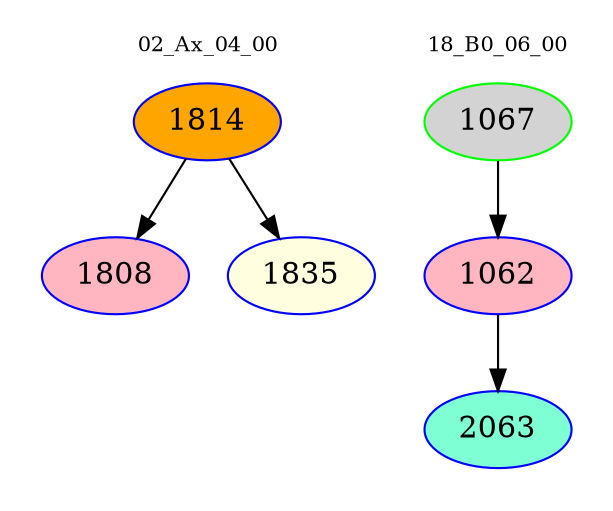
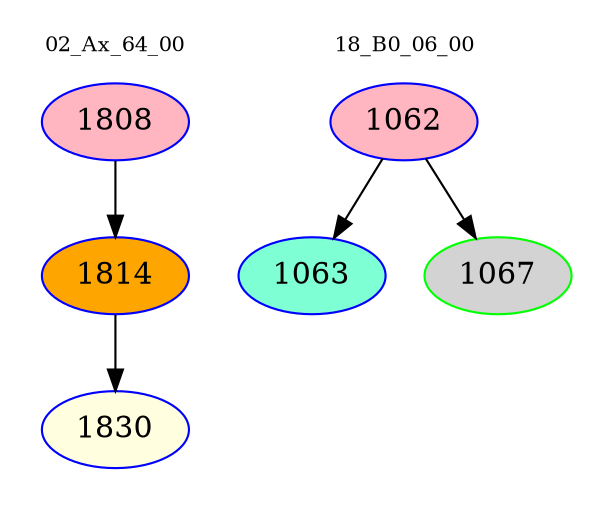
(208, 46) -> (115, 46)
(498, 188) -> (445, 189)
(167, 189) -> (115, 188)
(301, 276) -> (115, 430)
(498, 430) -> (312, 276)
